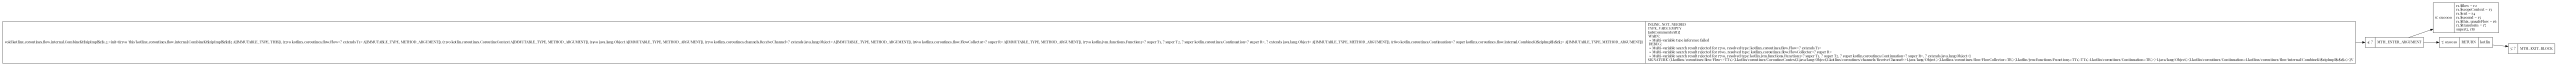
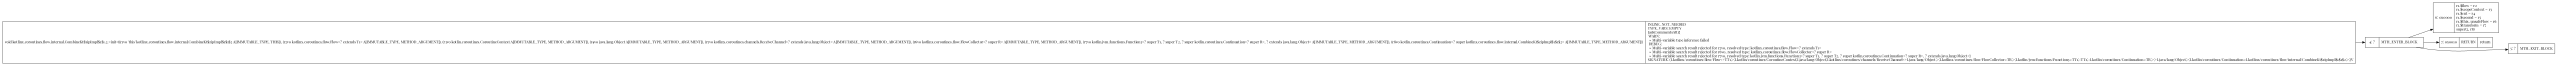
(2399, 42) -> (2399, 42)
(2485, 42) -> (2485, 42)
(2499, 46) -> (2461, 51)
